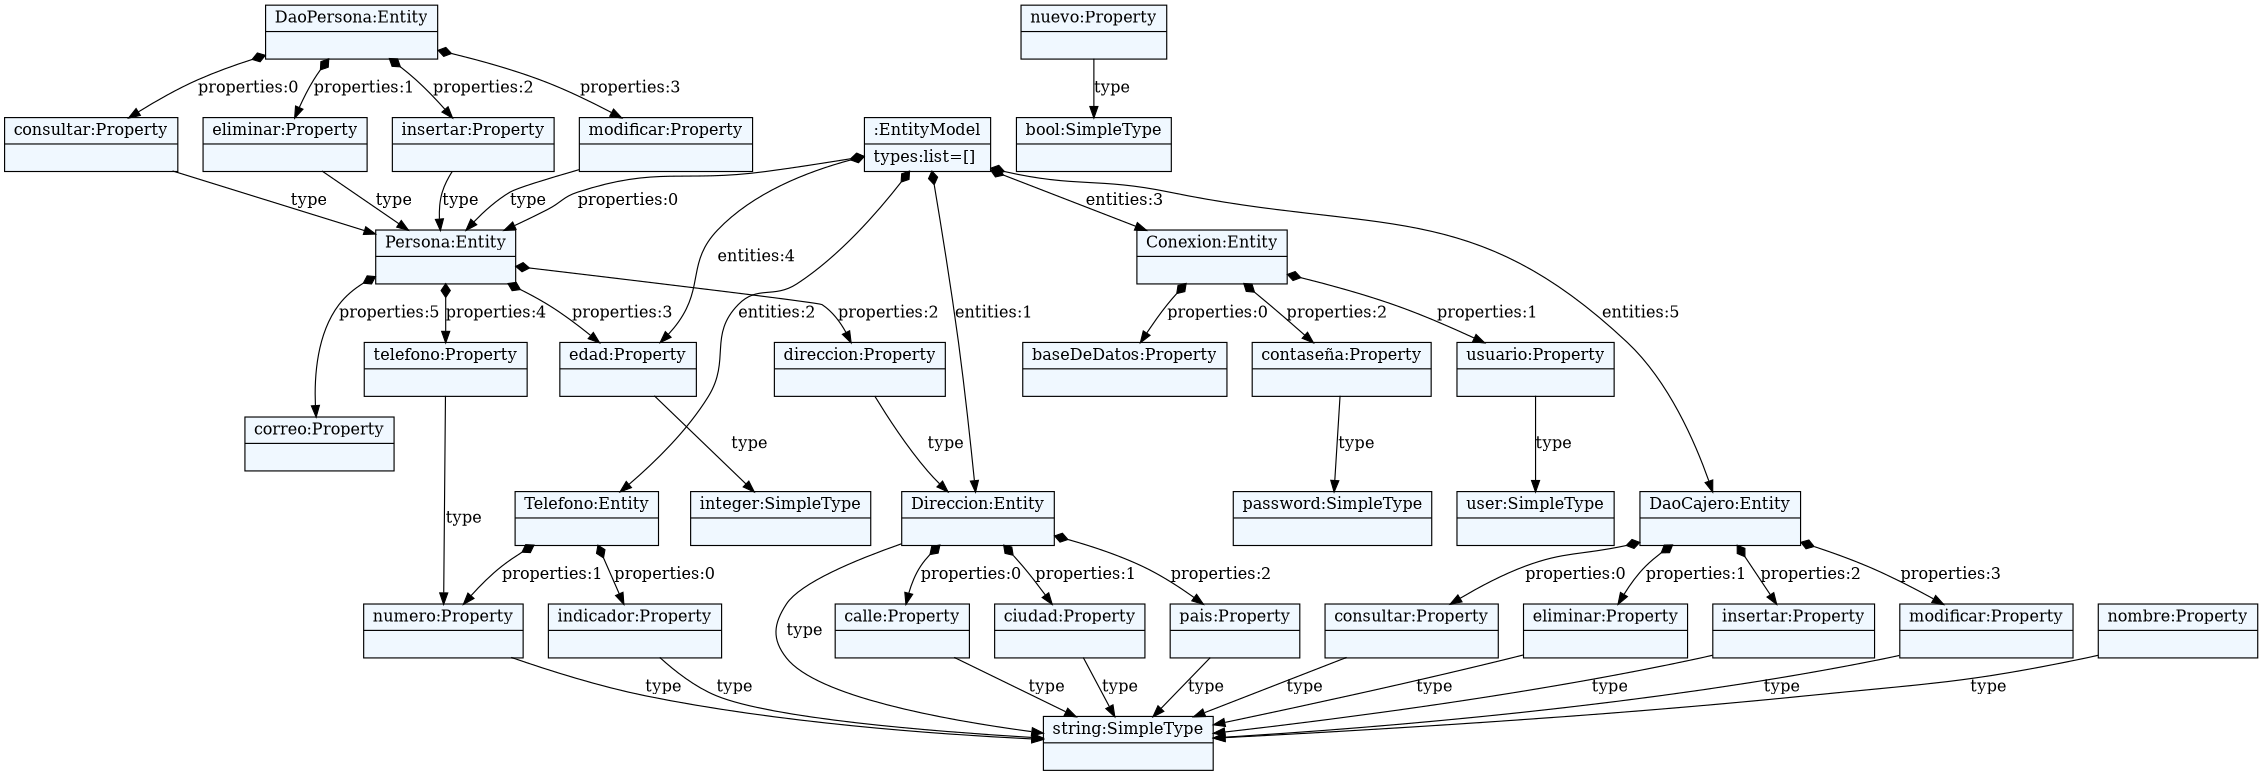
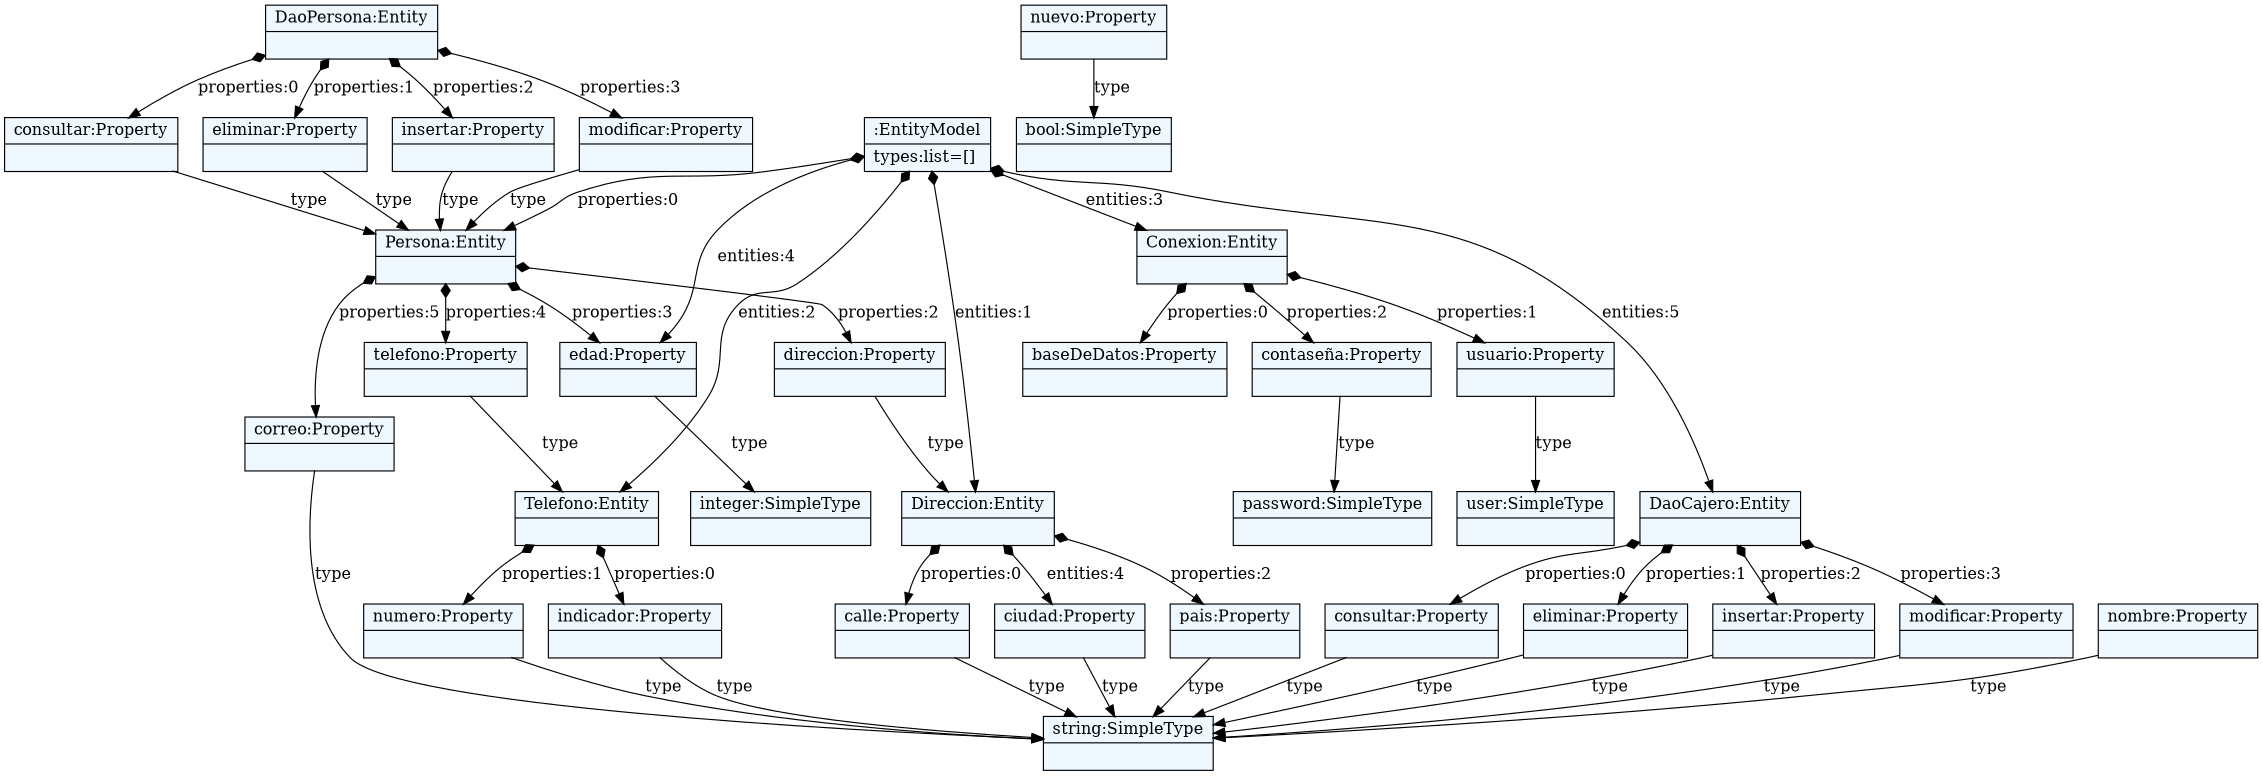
(445, 494) -> (512, 440)
(1086, 575) -> (1086, 575)
(814, 678) -> (590, 708)
